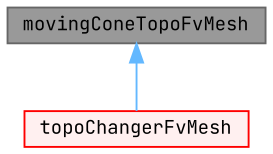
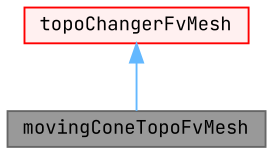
(137, 87) -> (137, 87)
